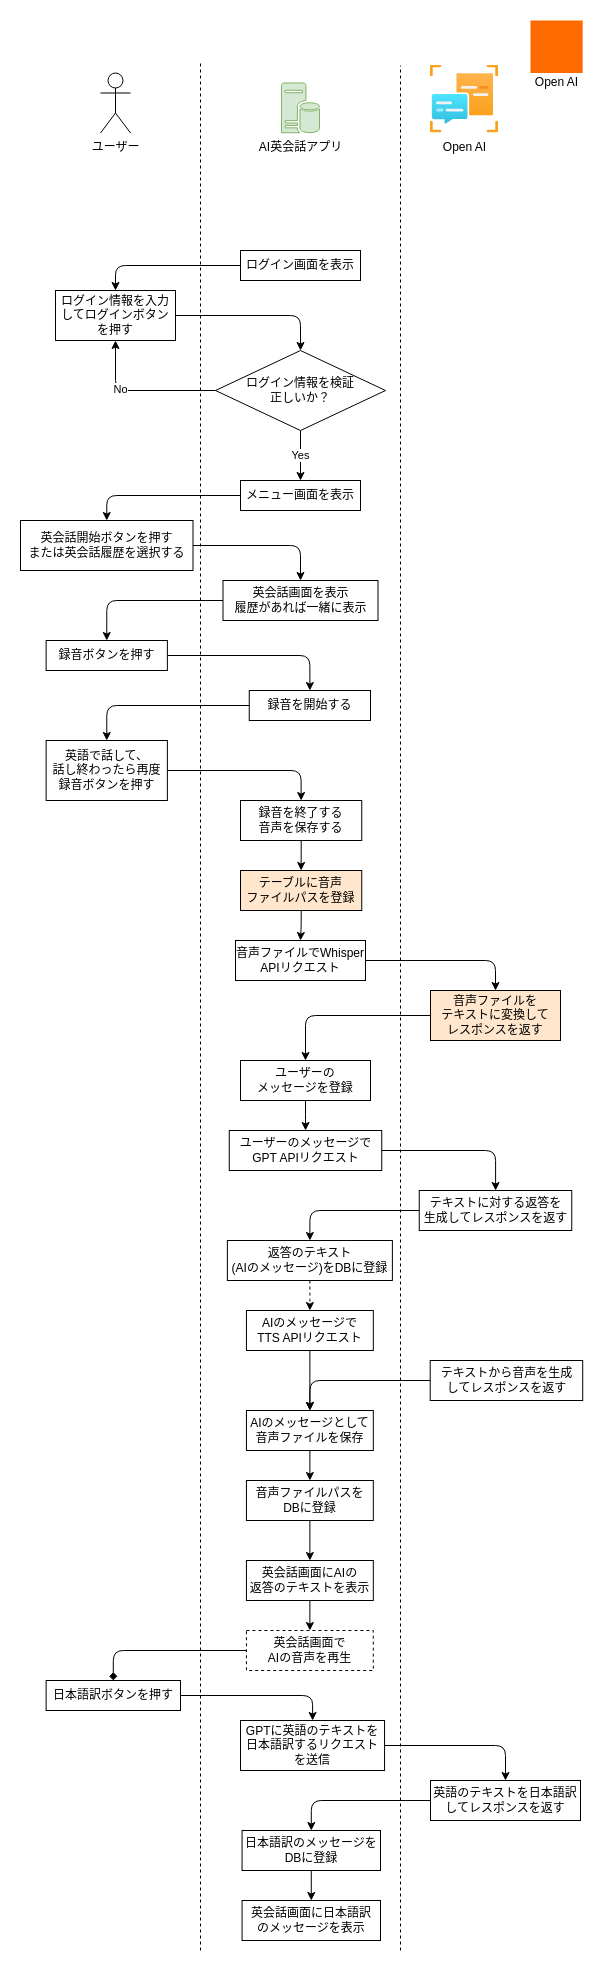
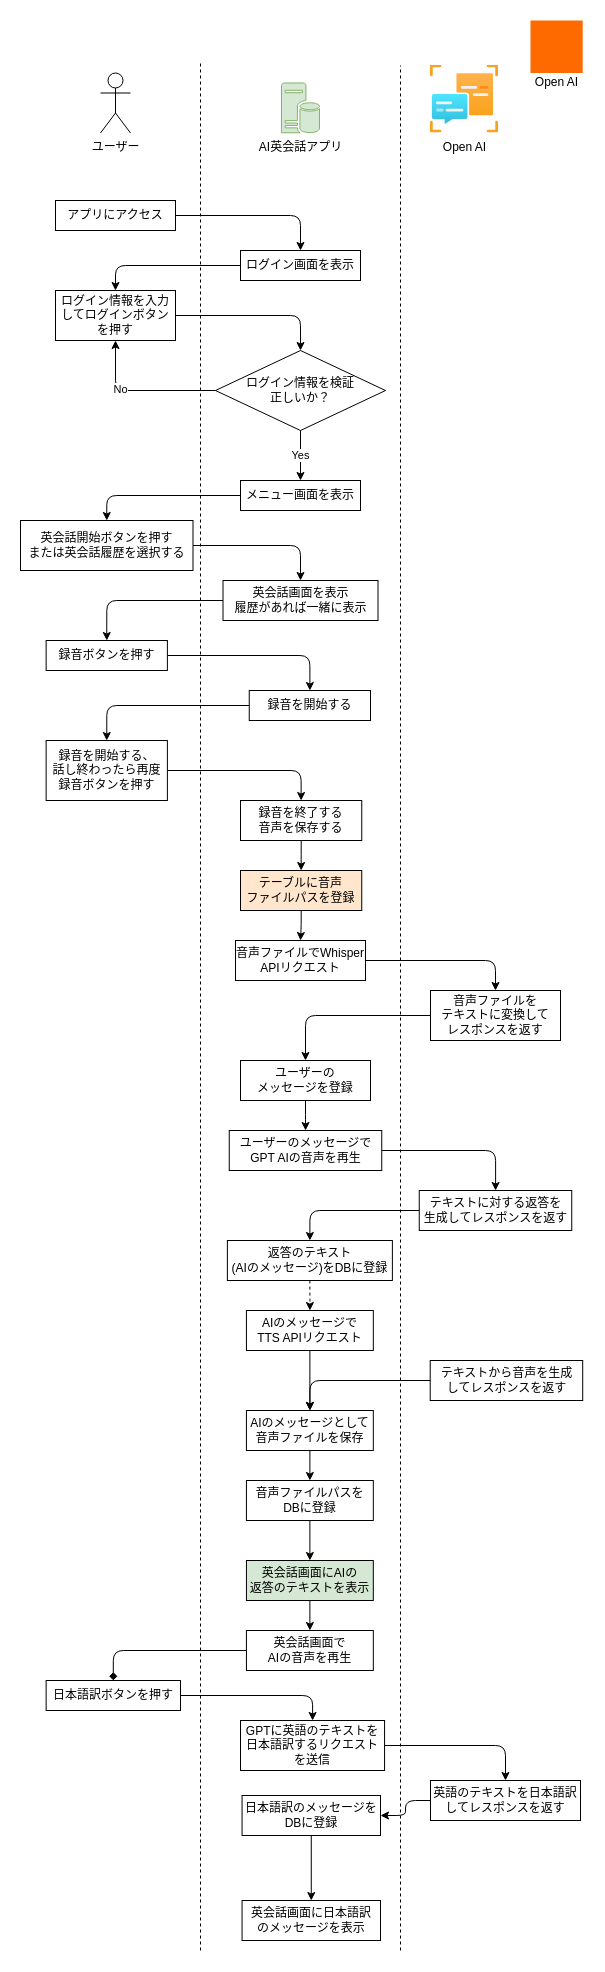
none -> (116, 216)
none -> (247, 216)
(107, 771) -> (107, 771)
(496, 1016) -> (496, 1016)
(306, 1151) -> (306, 1151)
(310, 1581) -> (310, 1581)
(310, 1651) -> (310, 1651)
(311, 1851) -> (311, 1816)
